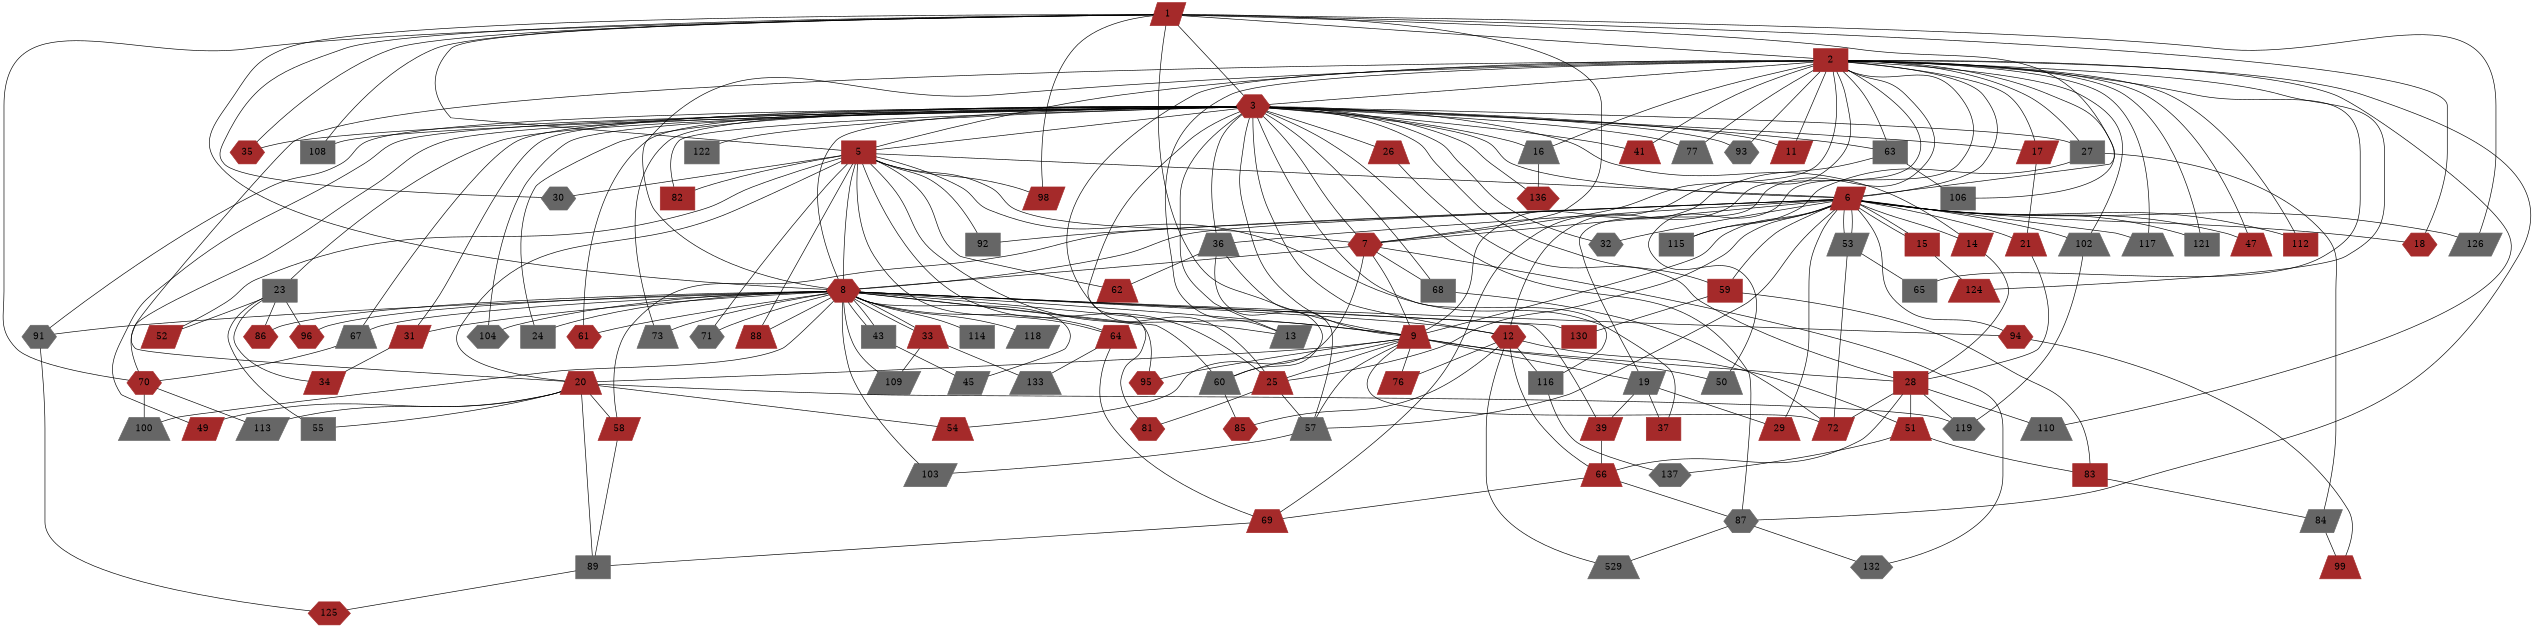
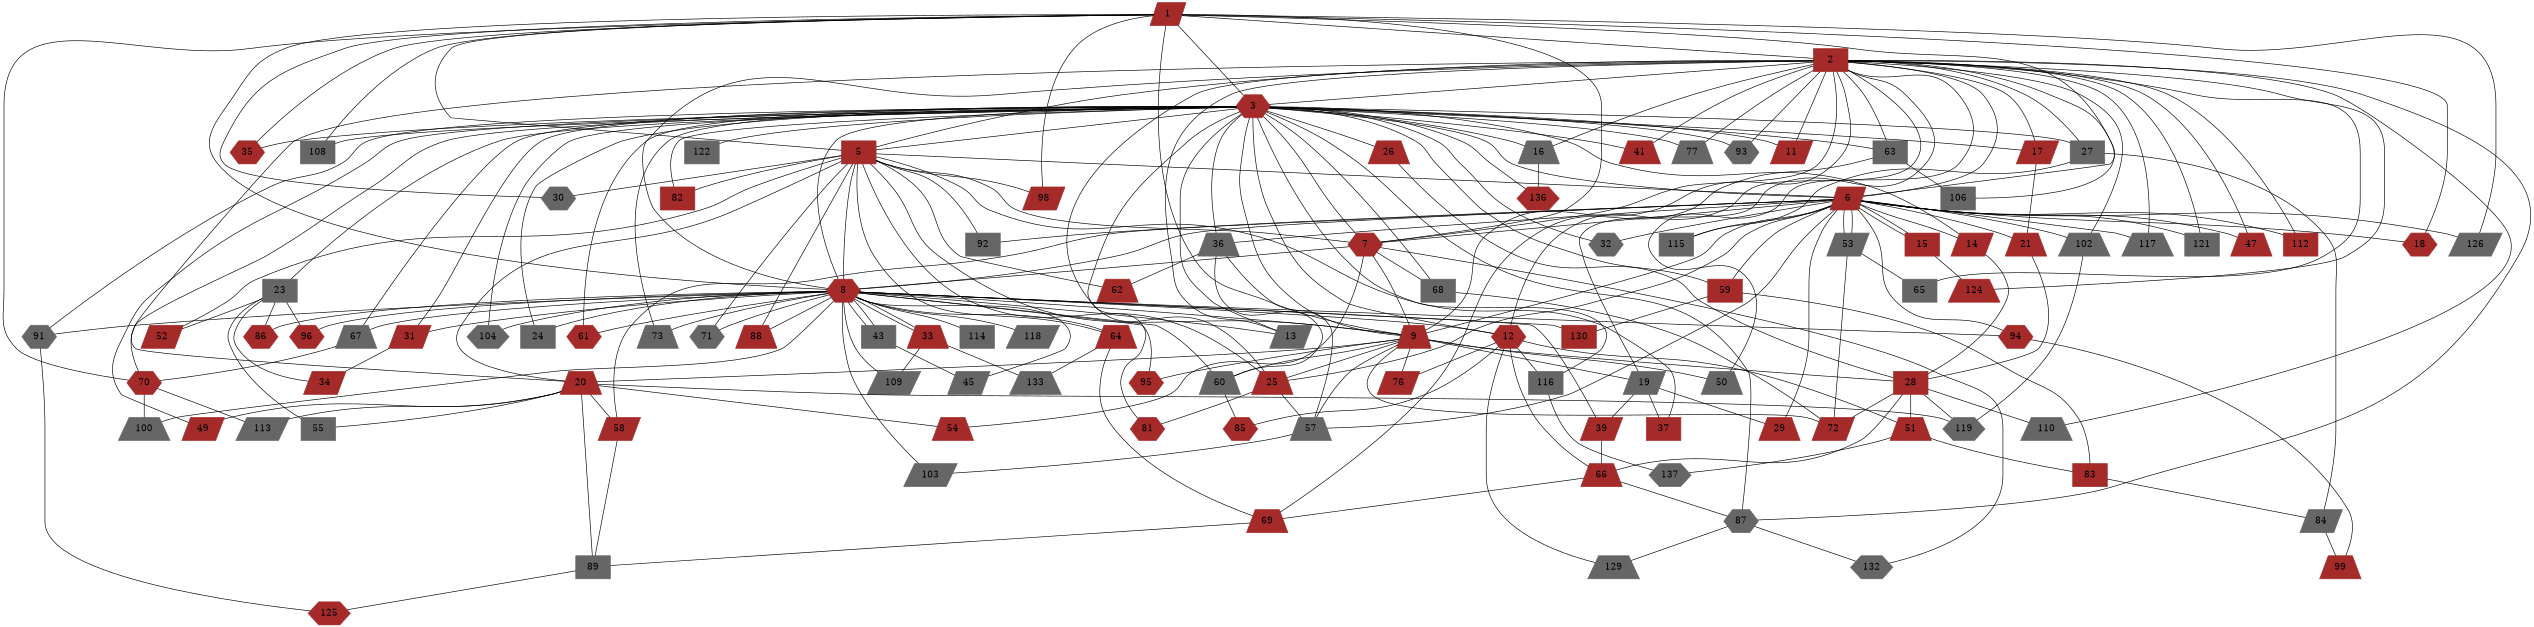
(1614, 567) -> (1614, 567)
